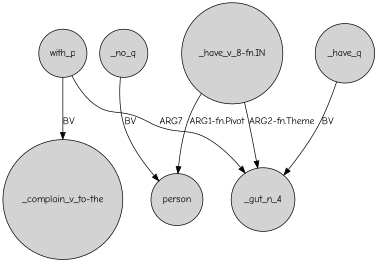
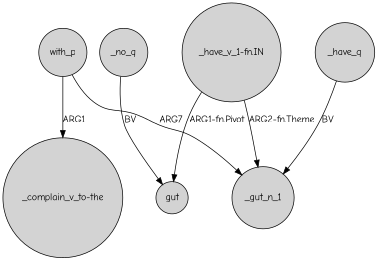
(232, 53) -> (232, 52)
(69, 122) -> (74, 120)
(177, 200) -> (172, 198)
(263, 200) -> (263, 198)
